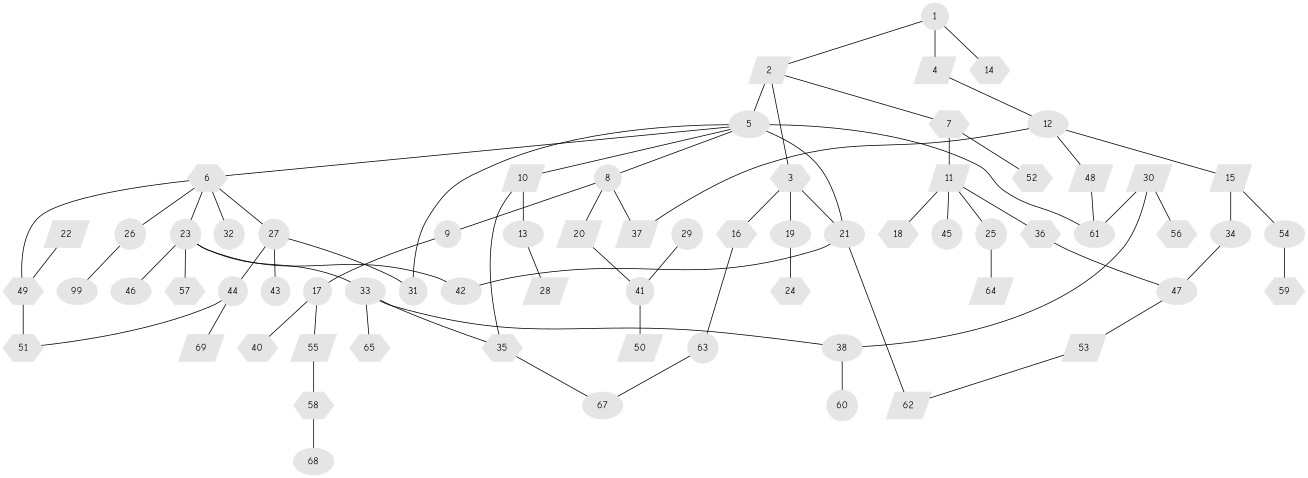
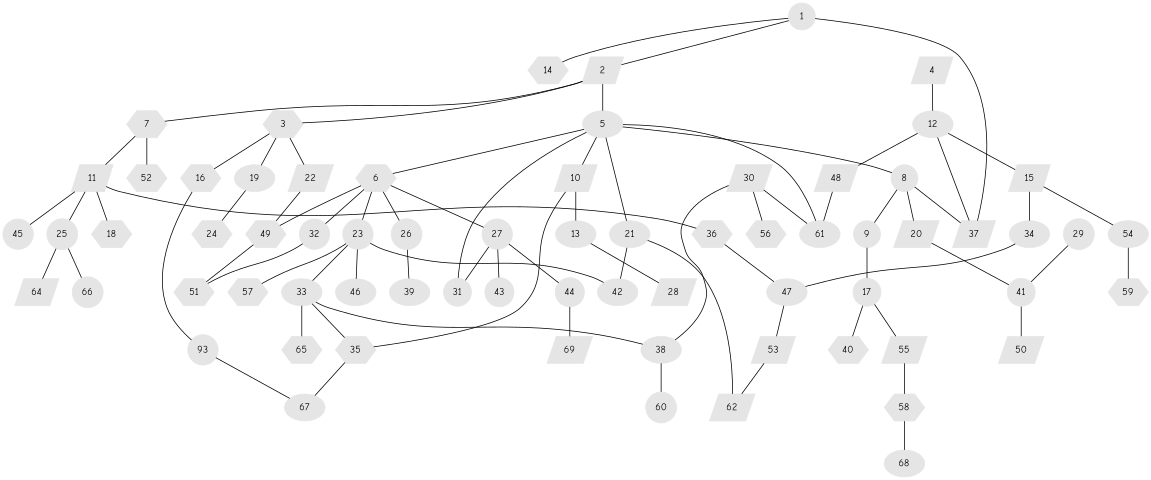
(935, 43) -> (965, 65)
(818, 207) -> (297, 151)
(77, 291) -> (410, 292)
none -> (88, 292)
(133, 330) -> (256, 264)
(703, 348) -> (203, 350)
